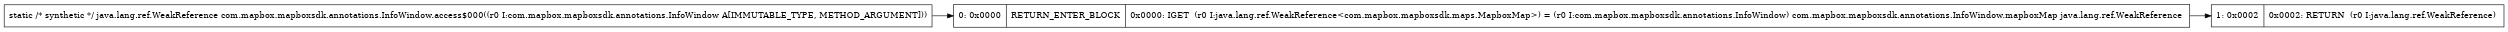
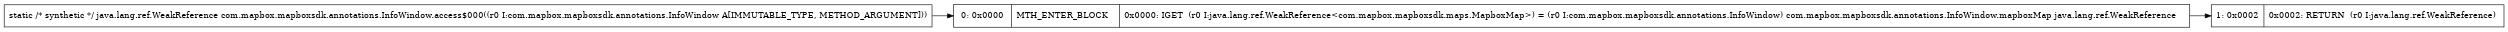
(1066, 16) -> (1063, 16)
